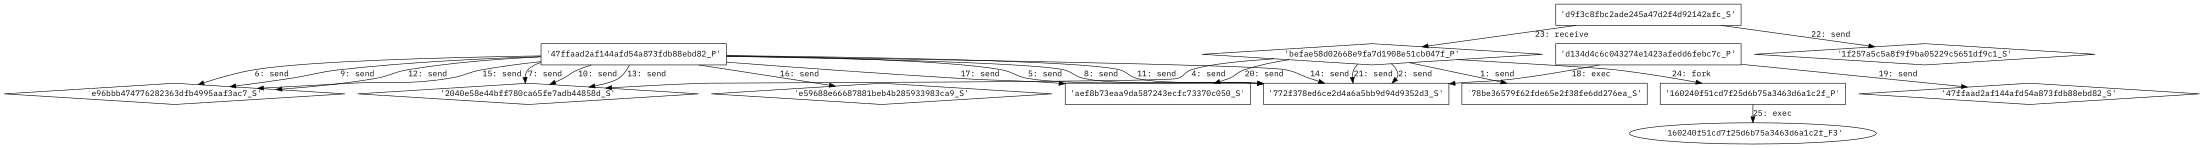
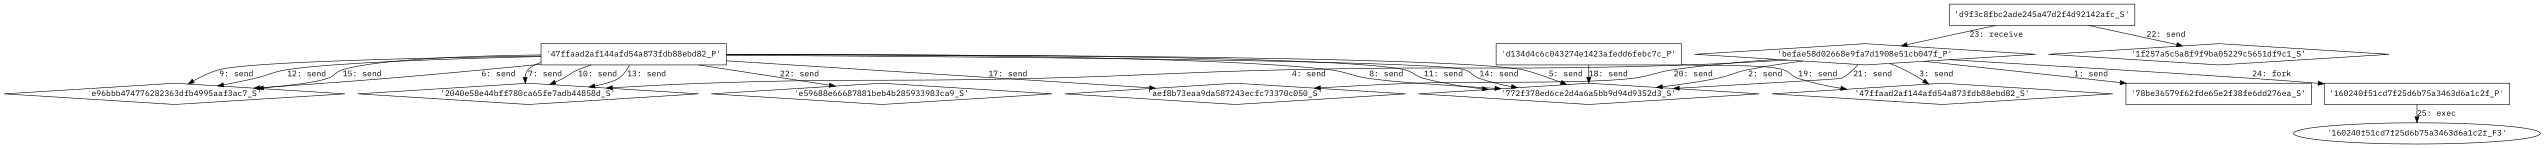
none -> (1907, 71)
(800, 74) -> (800, 74)
(1591, 74) -> (1609, 74)
(1158, 94) -> (1235, 94)
(1356, 94) -> (1589, 94)
